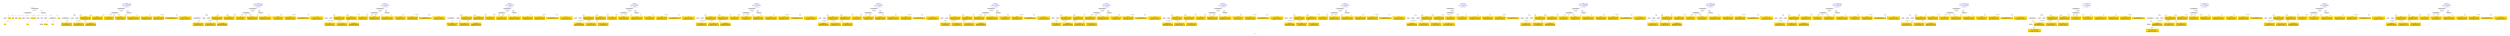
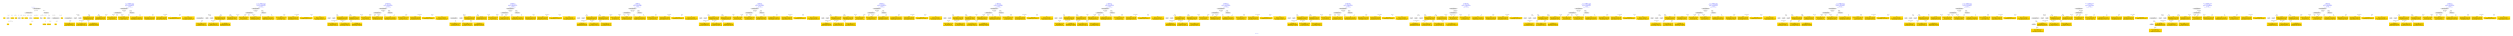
none -> (4, 18)
(23, 18) -> (26, 18)
(42, 18) -> (45, 18)
(41, 24) -> (44, 24)
